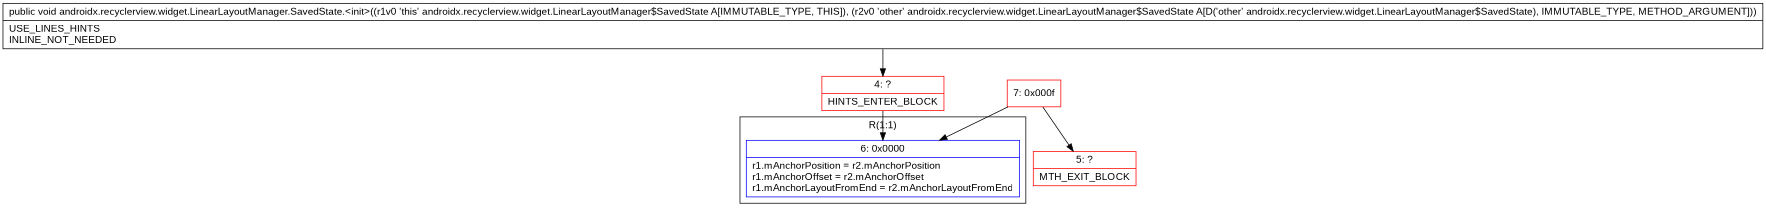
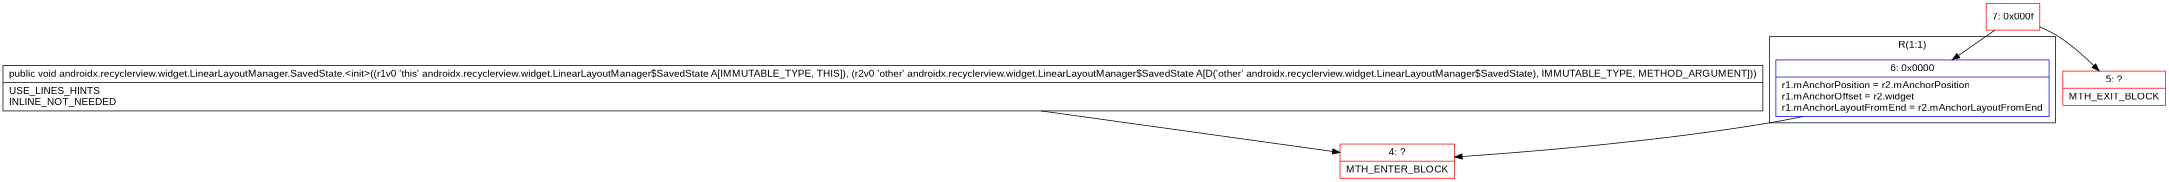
(883, 102) -> (1397, 169)
(883, 122) -> (1633, 141)
(838, 177) -> (1848, 96)
